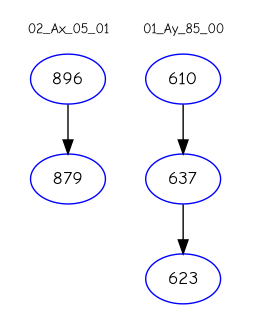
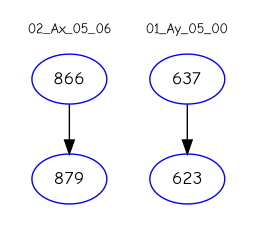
(69, 30) -> (70, 30)
(184, 30) -> (187, 30)
(68, 79) -> (69, 79)
(183, 79) -> none
